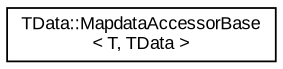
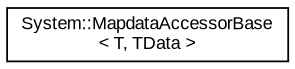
(141, 35) -> (148, 35)
